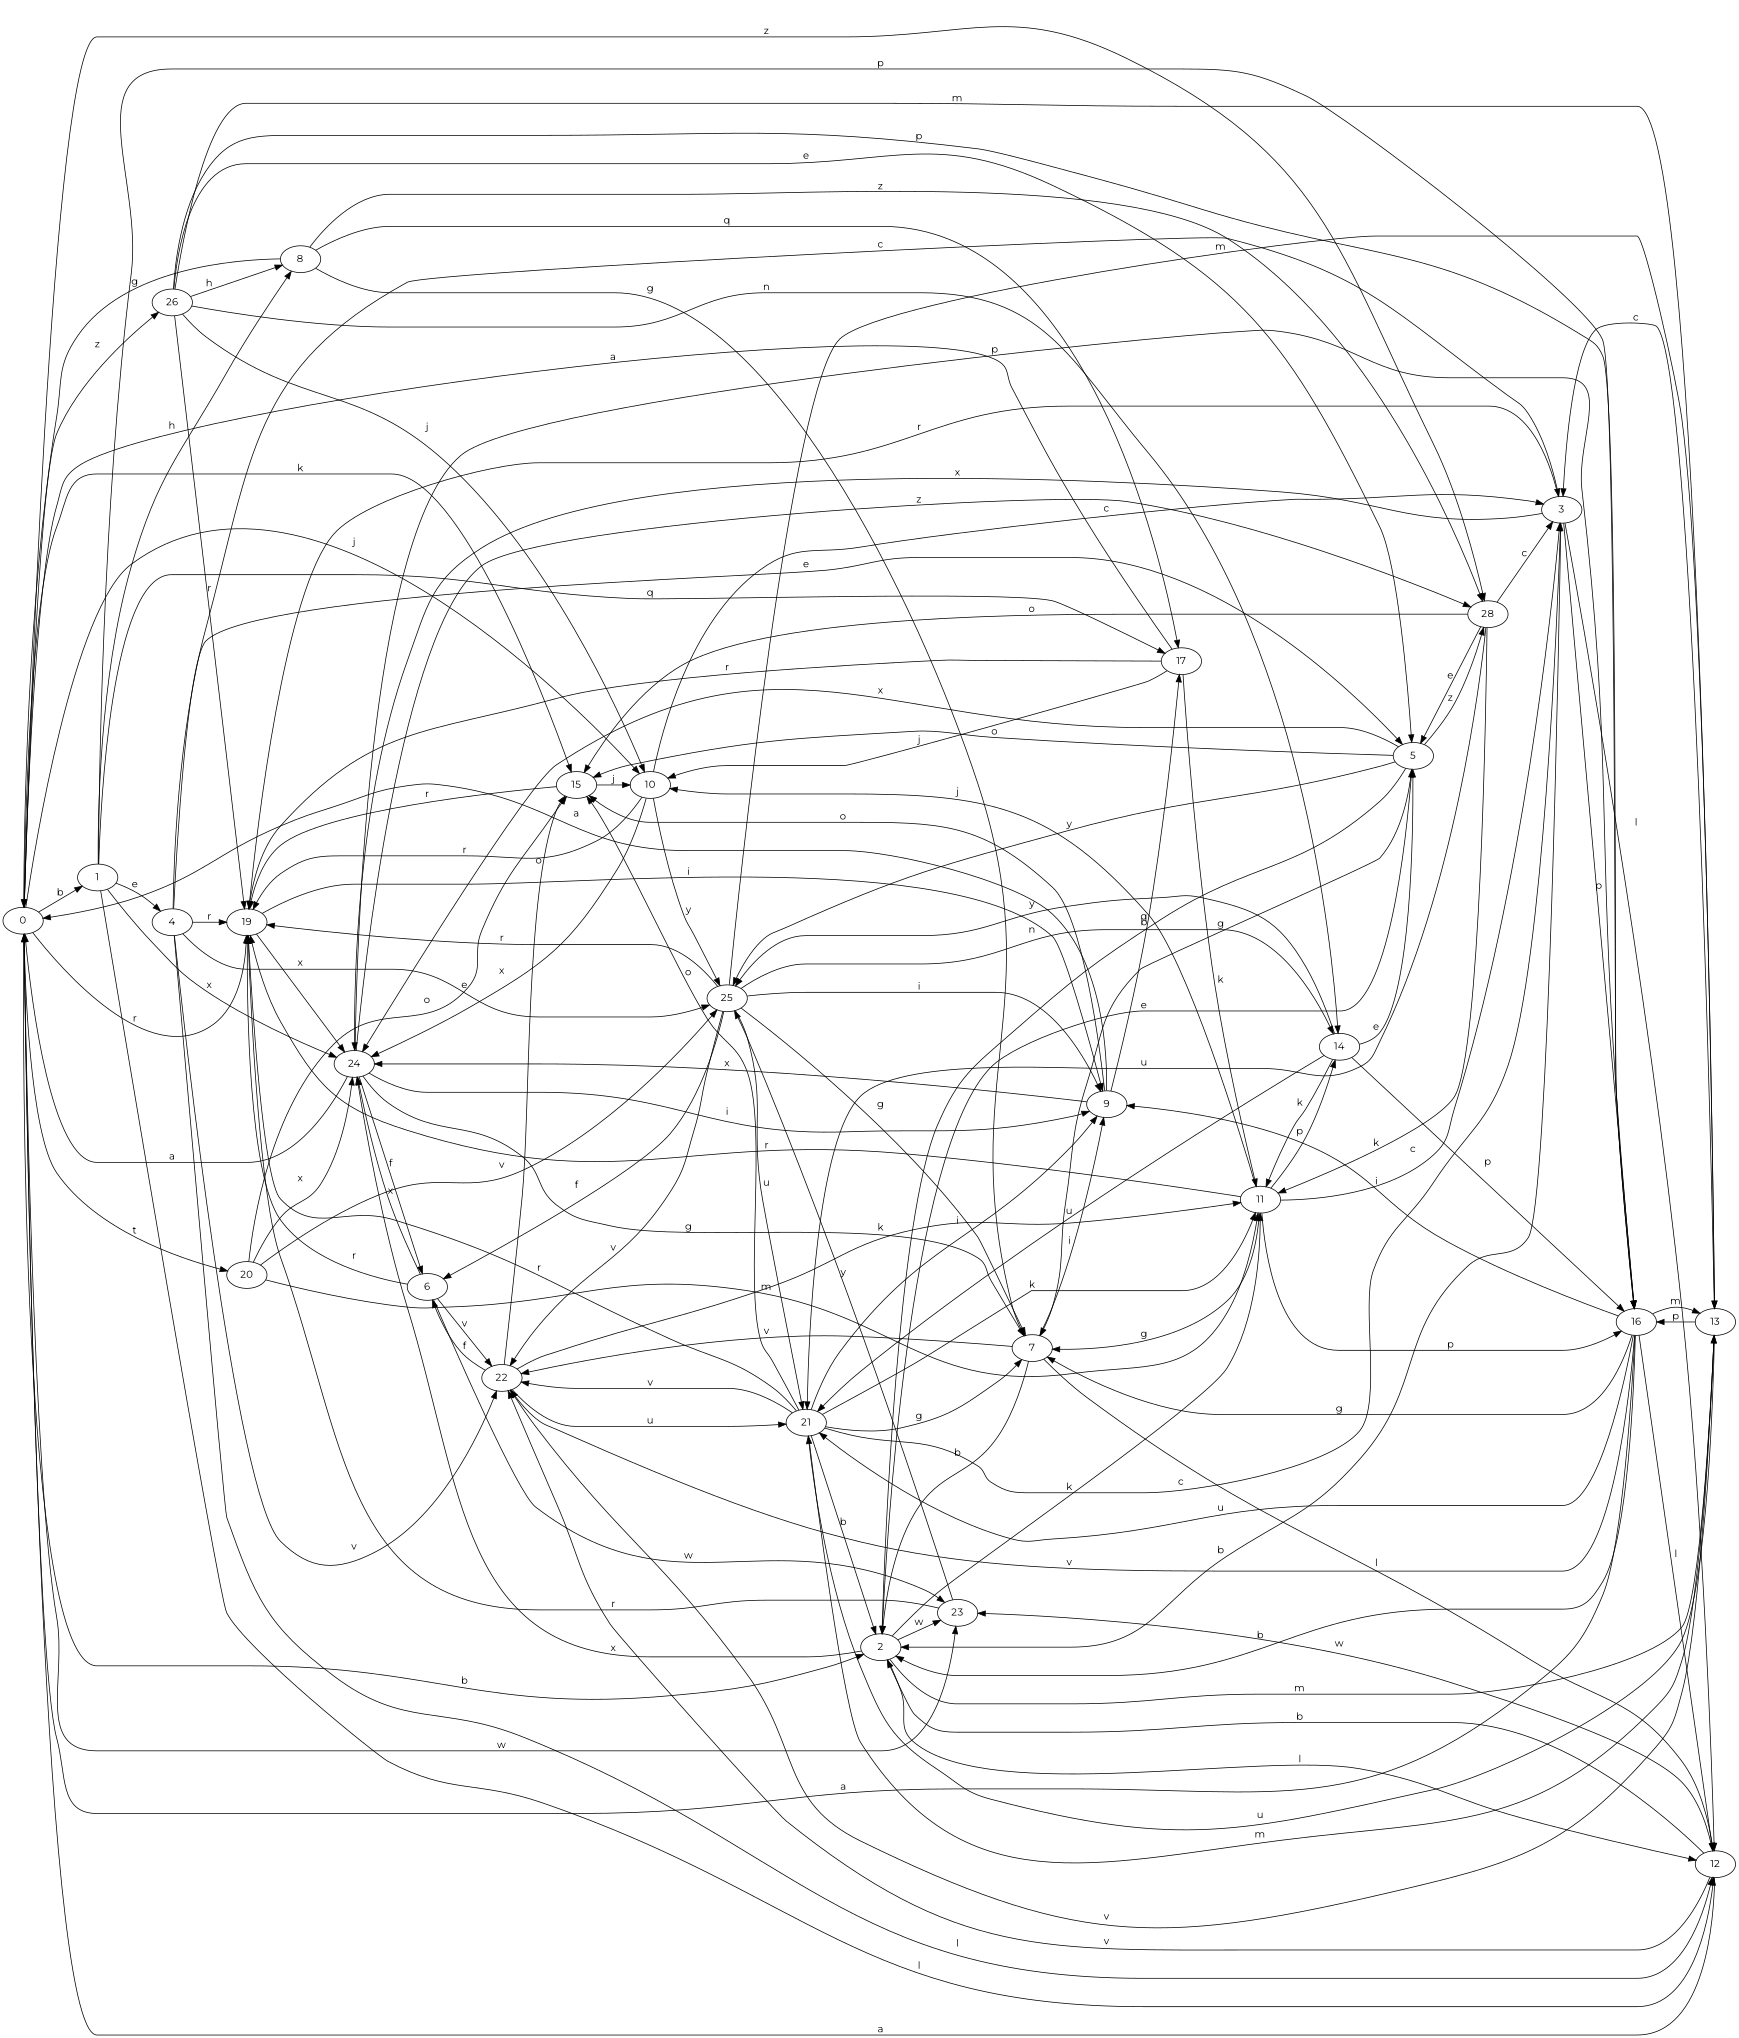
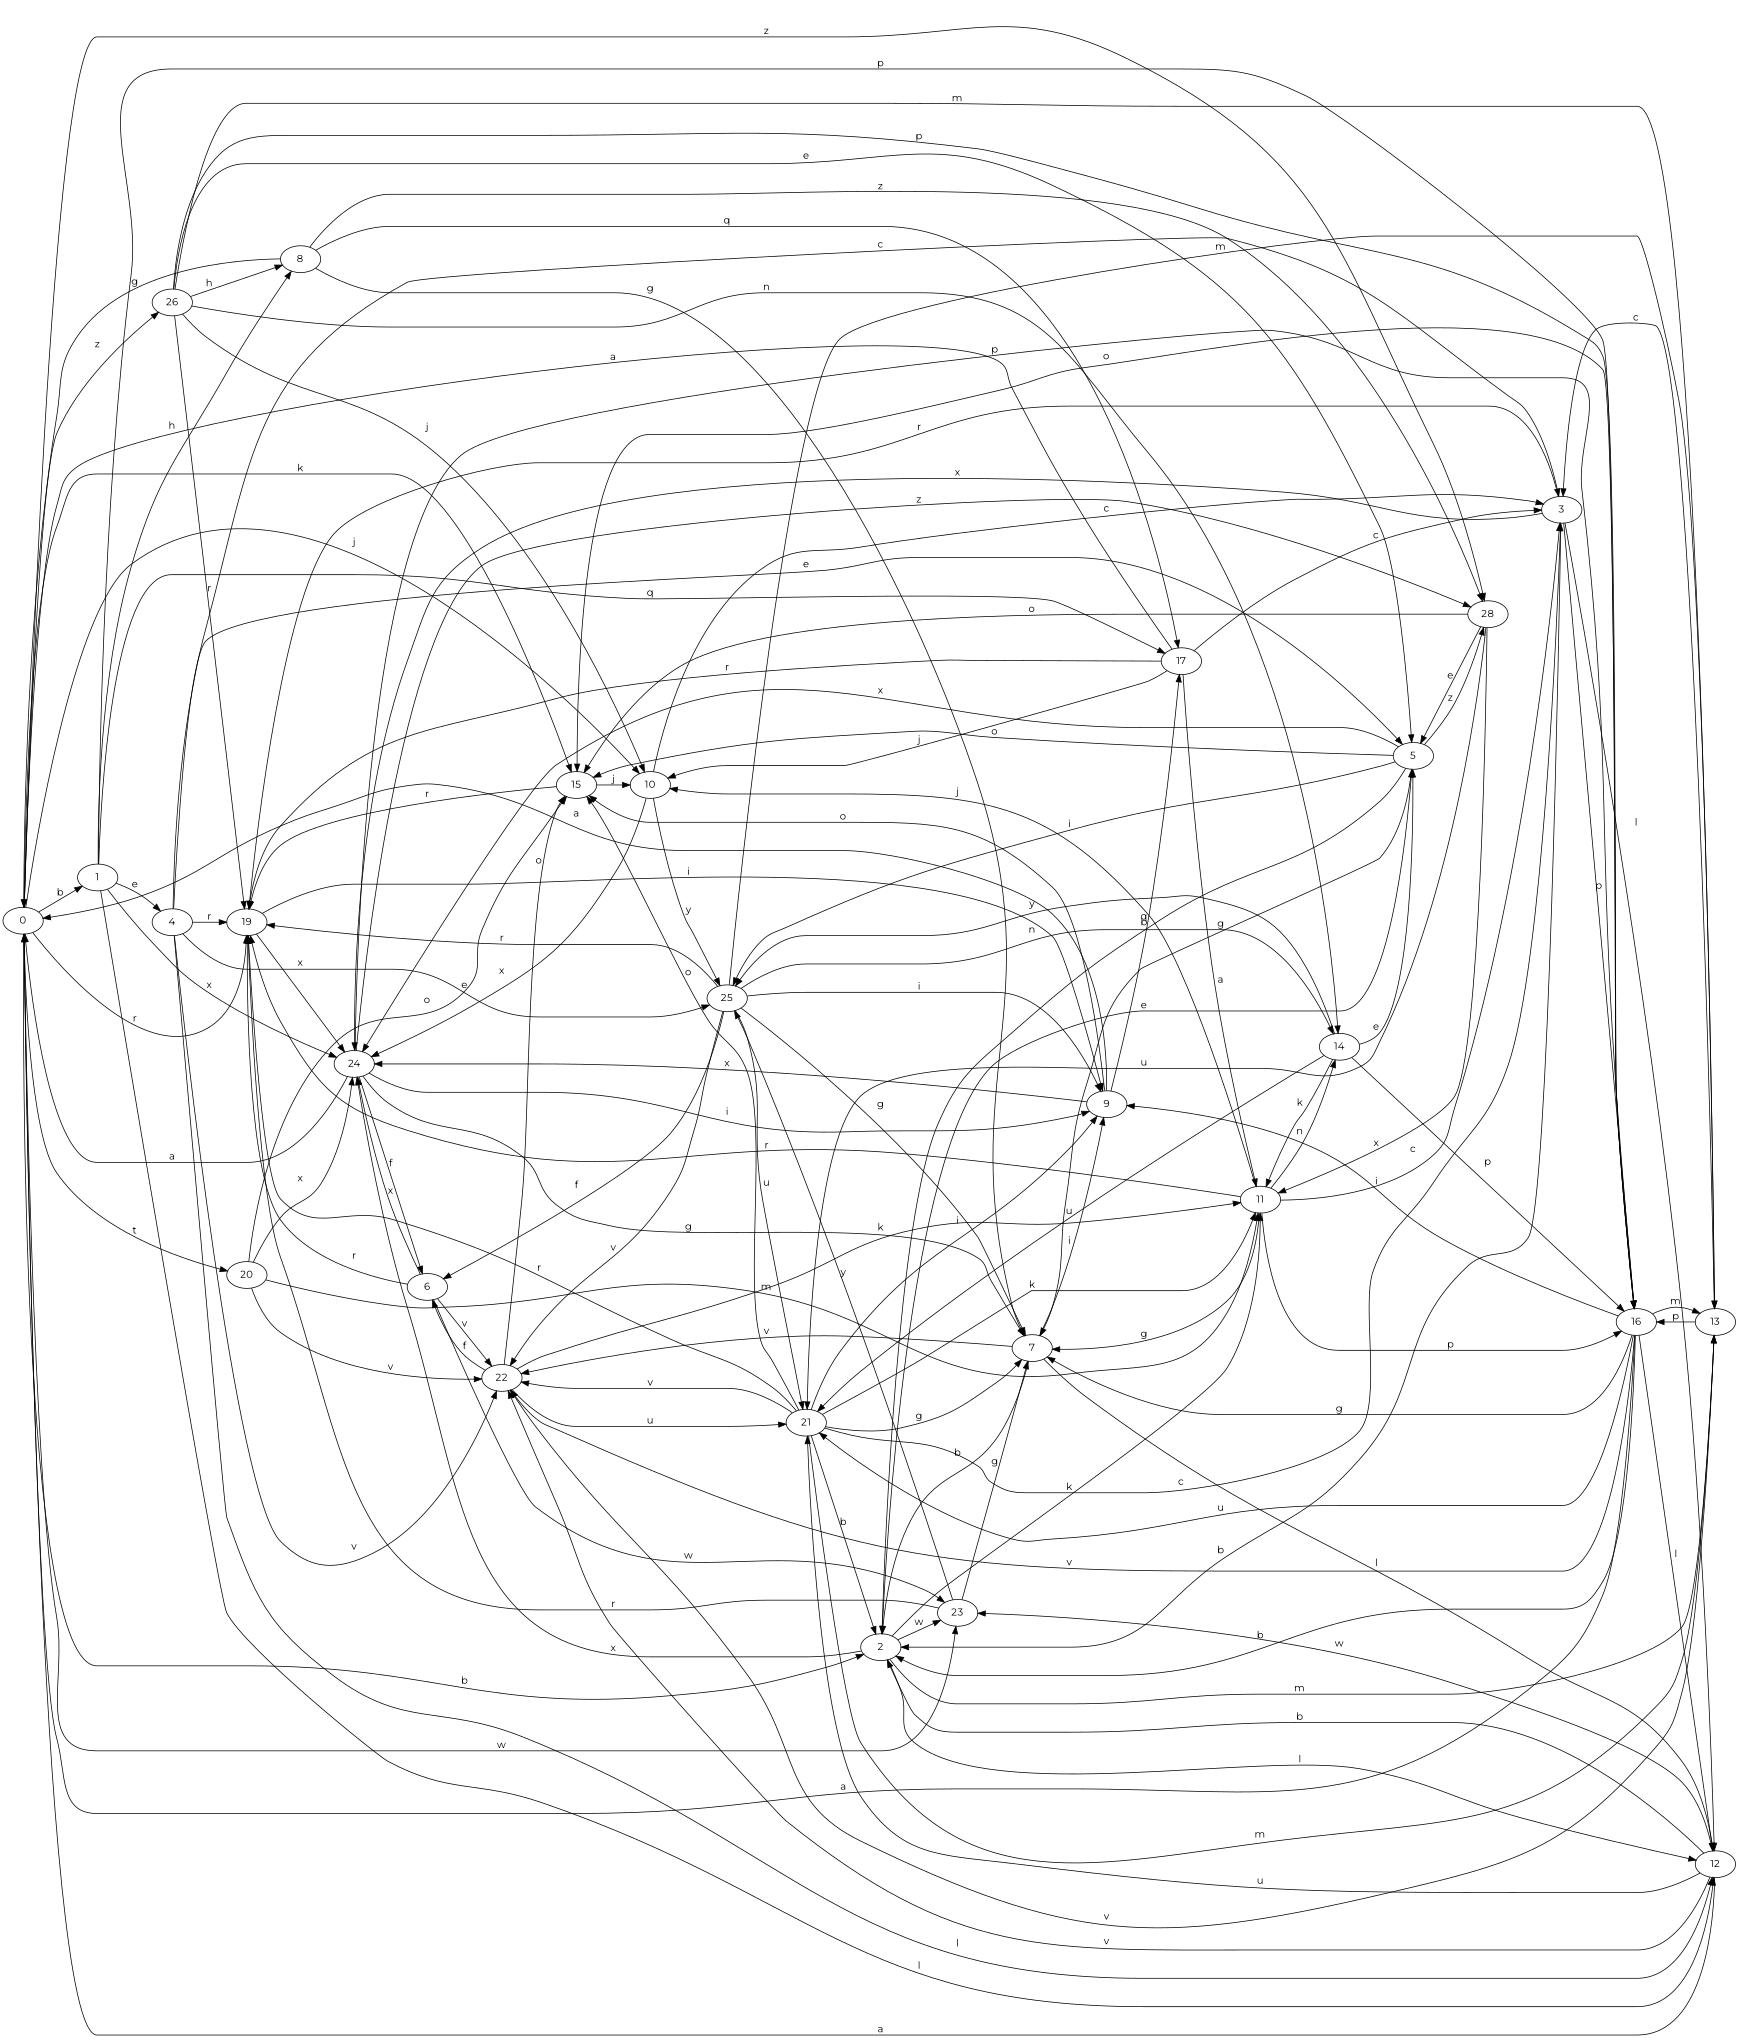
none -> (1477, 330)
(1523, 565) -> (1352, 551)
(1070, 824) -> (1070, 824)
(451, 856) -> none
(1221, 980) -> (1221, 980)
(1300, 1131) -> (1300, 1131)
(1376, 1143) -> (1376, 1143)
(504, 1177) -> (348, 1364)
none -> (992, 1490)
(1302, 1818) -> (1092, 1873)
